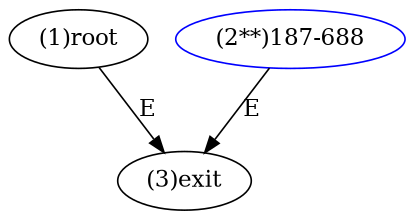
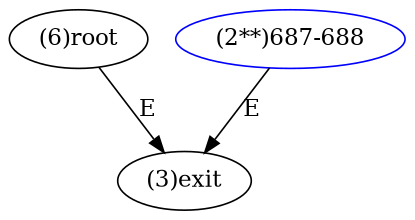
(79, 39) -> (79, 39)
(290, 39) -> (290, 39)
